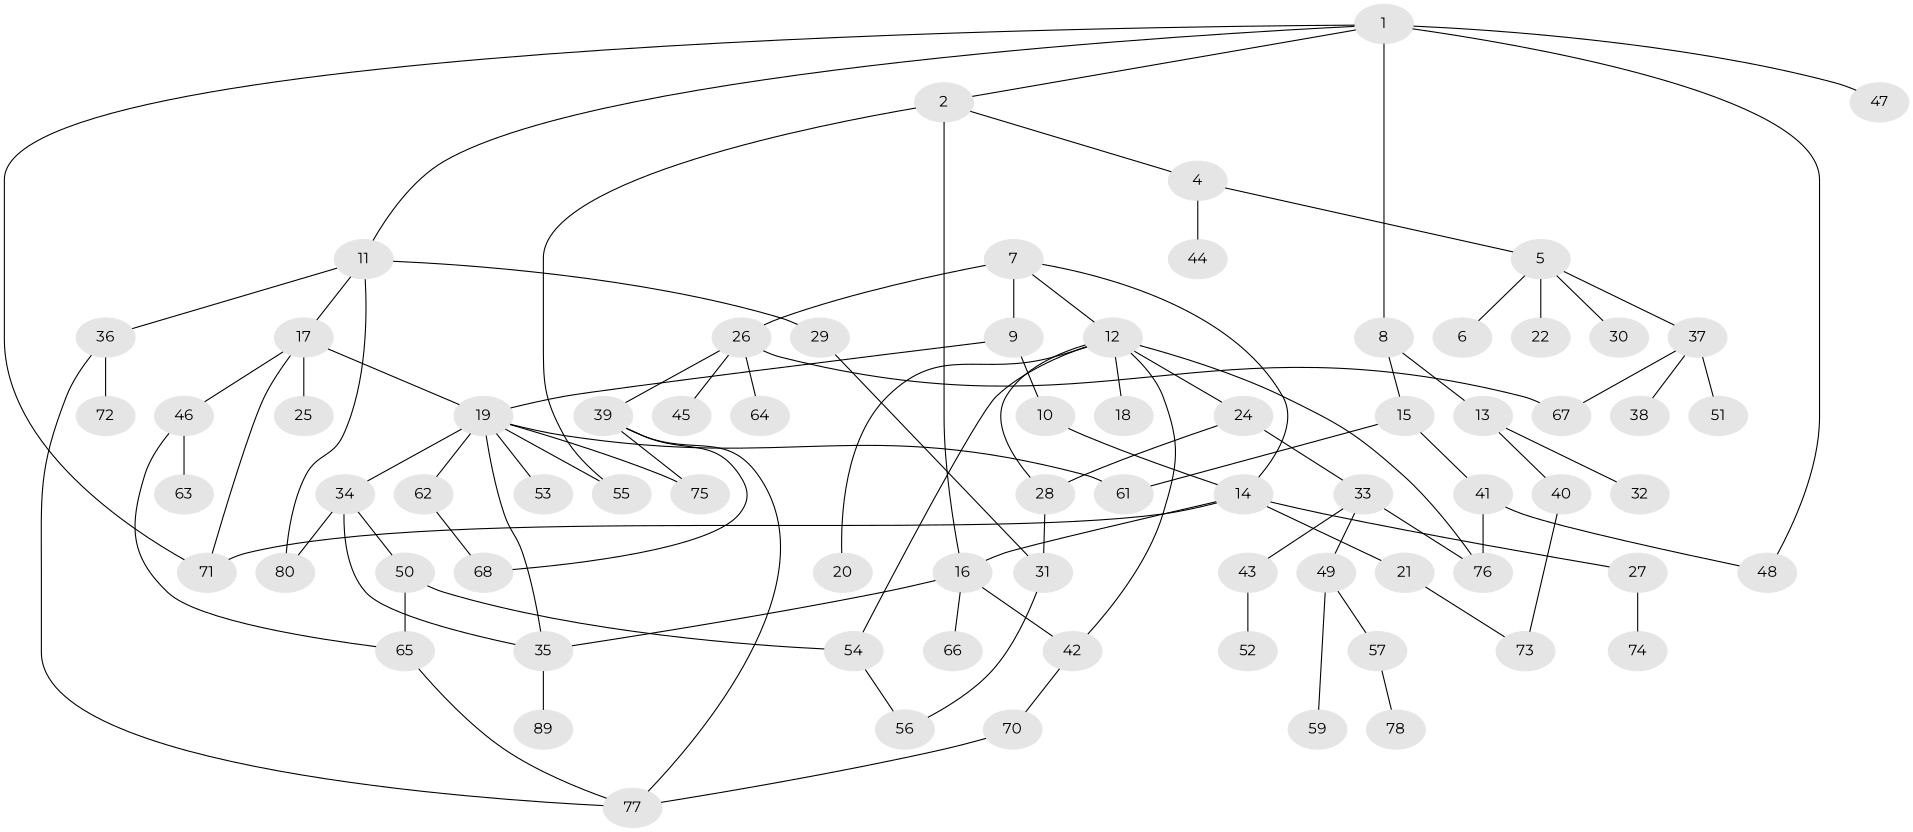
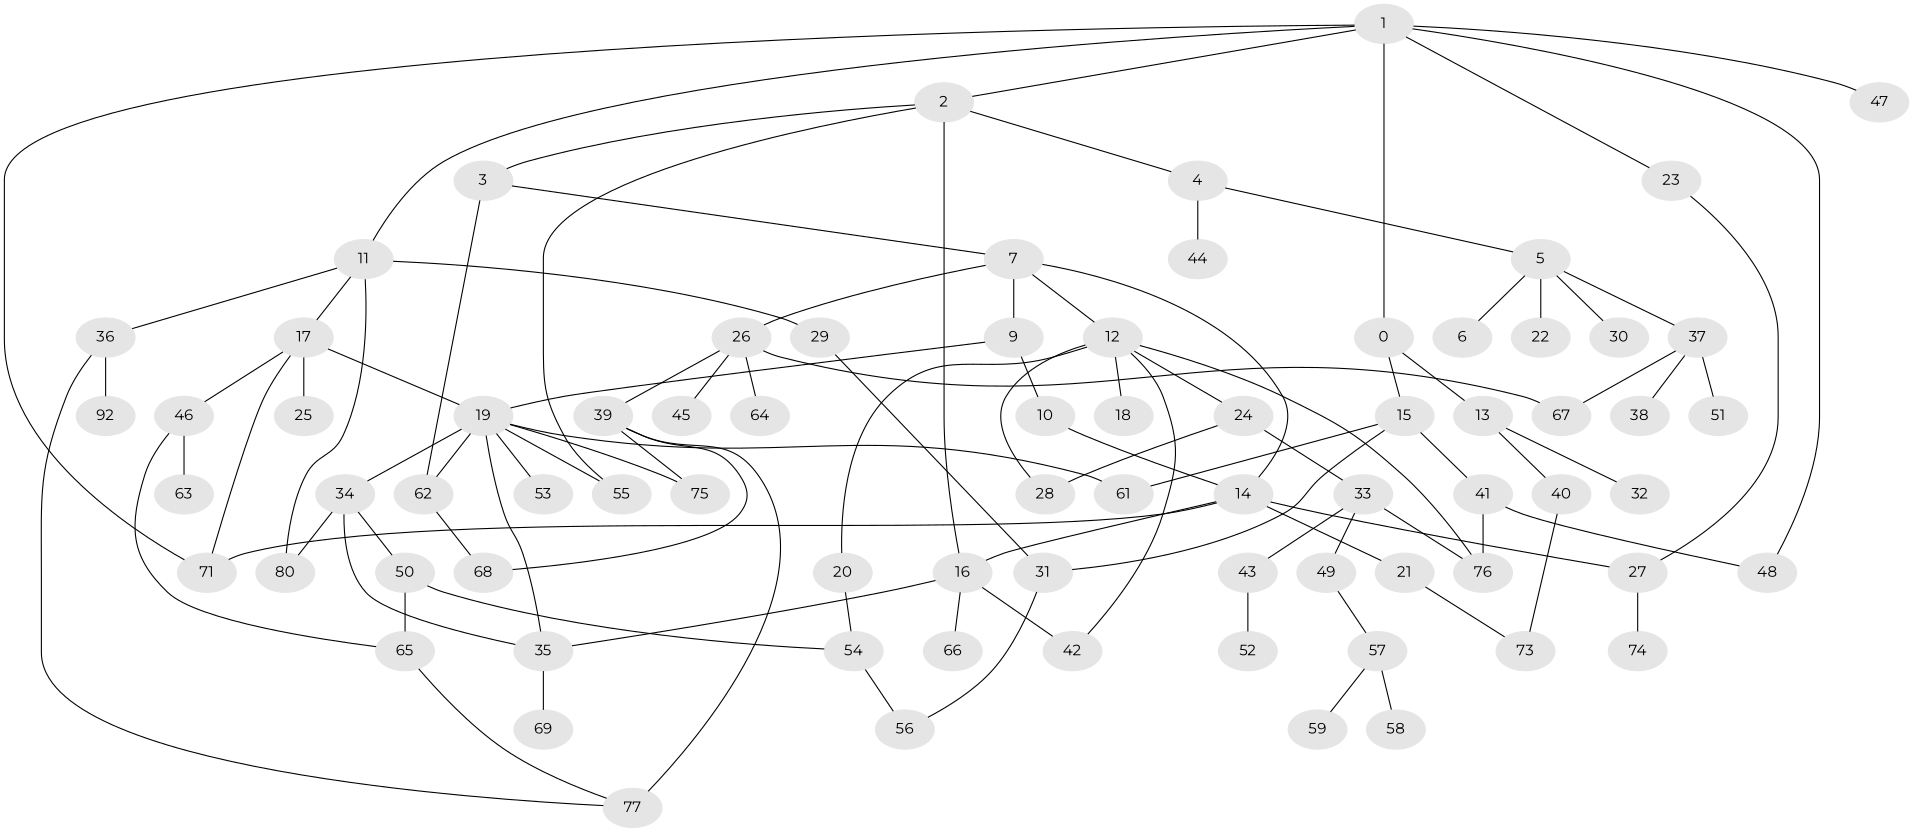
none -> (483, 181)
none -> (1671, 181)
(1384, 338) -> (1384, 338)
(106, 416) -> (106, 416)
(956, 459) -> (848, 612)
(1044, 534) -> (1243, 532)
(1322, 651) -> (1347, 690)
(543, 730) -> (543, 730)
(1013, 730) -> none
(1396, 730) -> (1396, 730)
